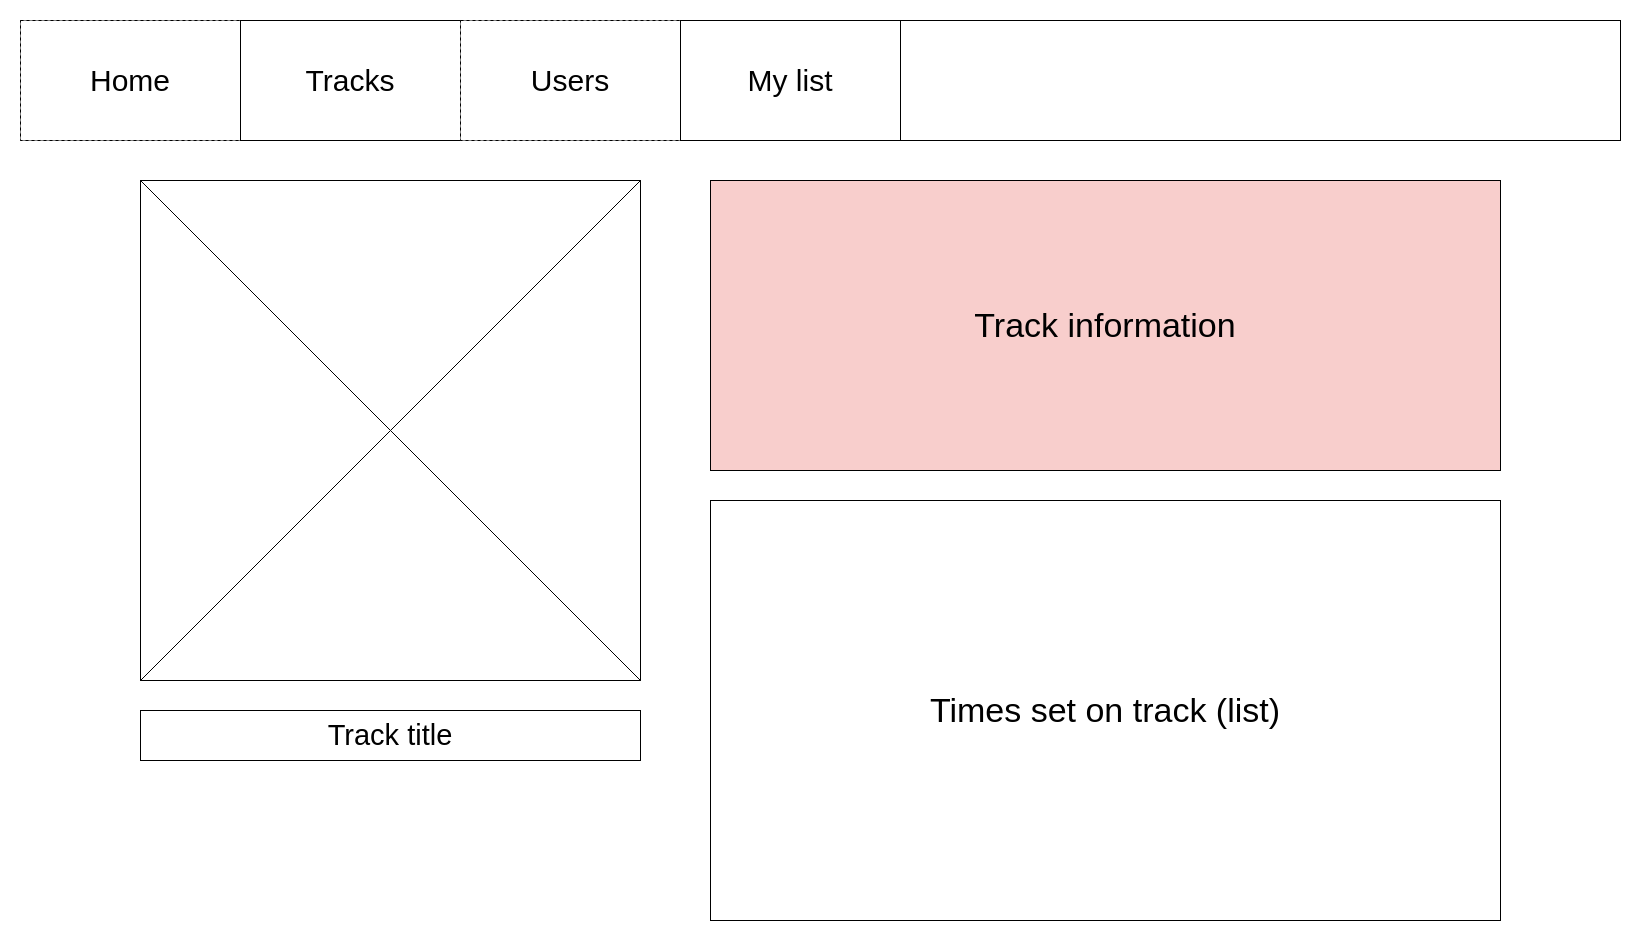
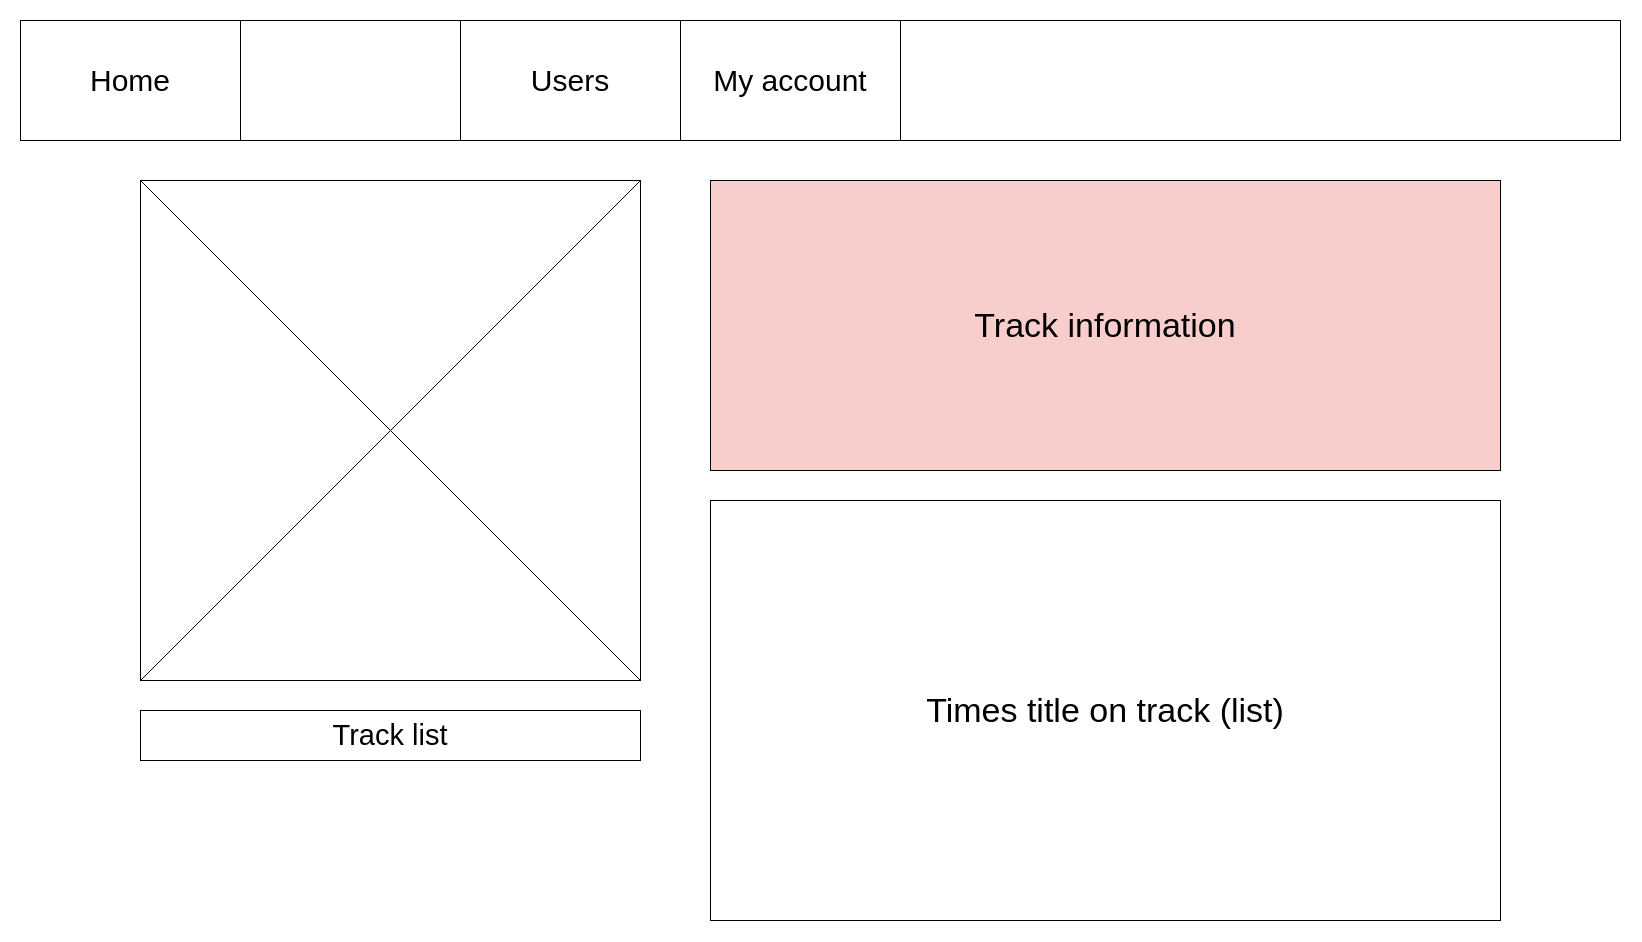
(131, 81) -> (131, 81)
(351, 81) -> none
(571, 81) -> (571, 81)
(791, 81) -> (791, 81)
(1106, 711) -> (1106, 711)
(391, 736) -> (391, 736)
